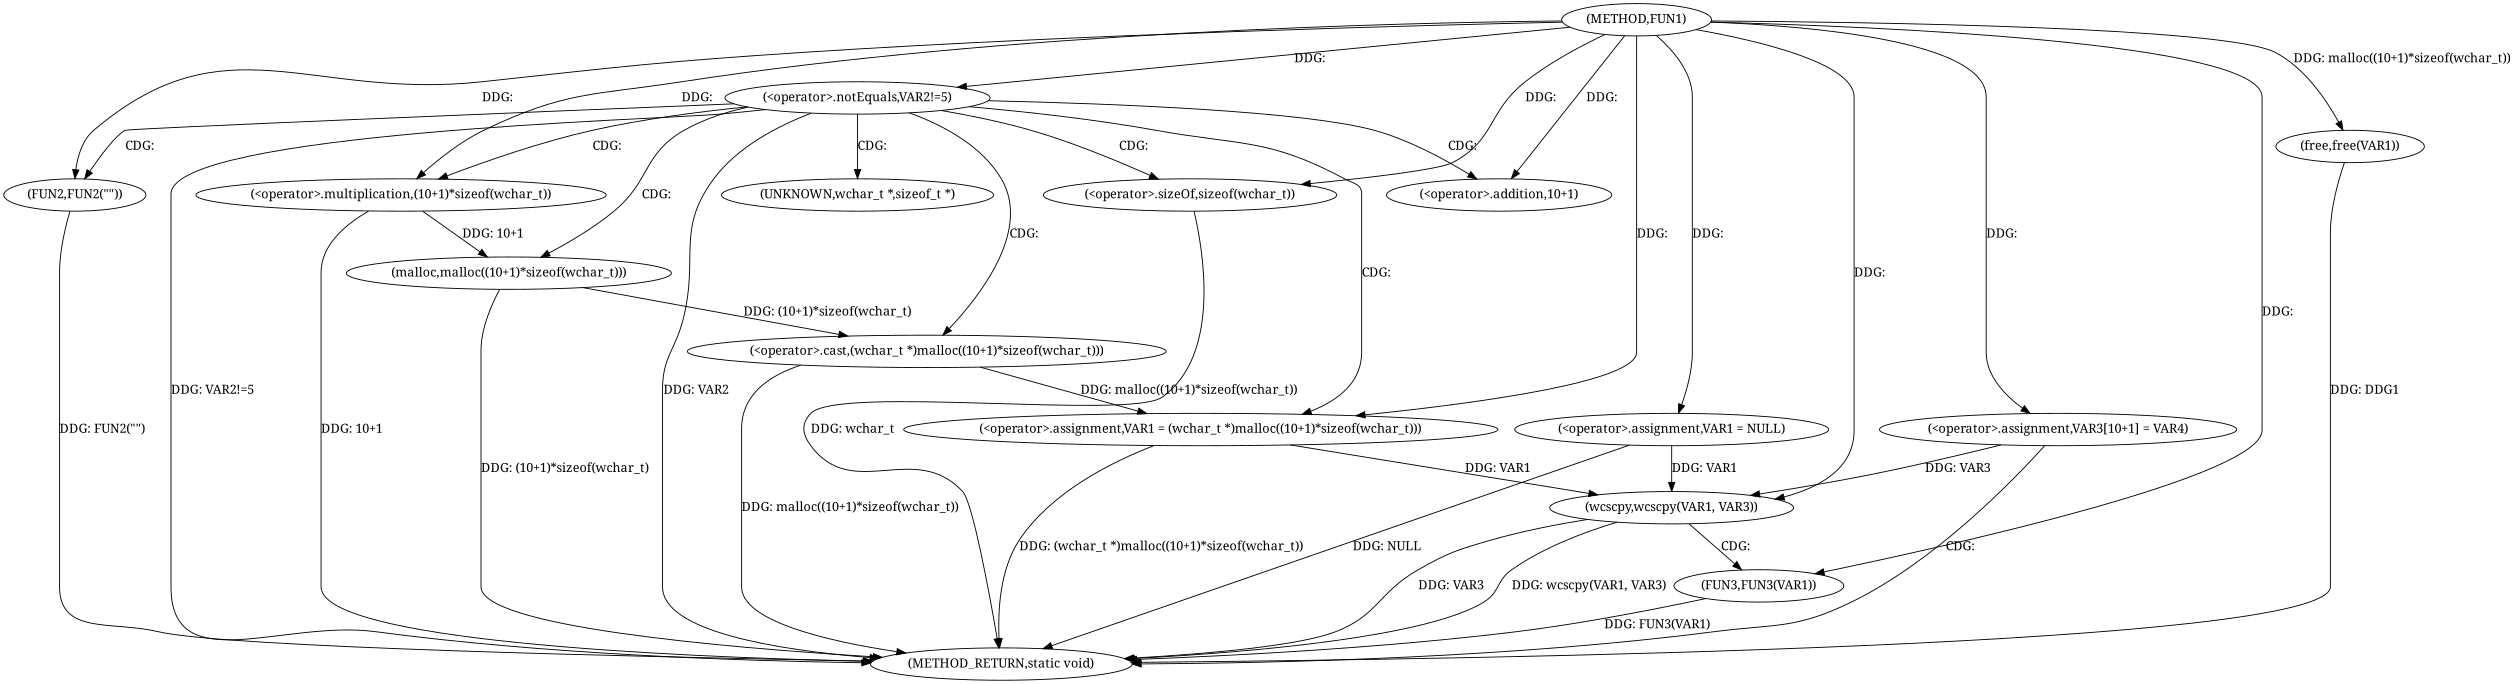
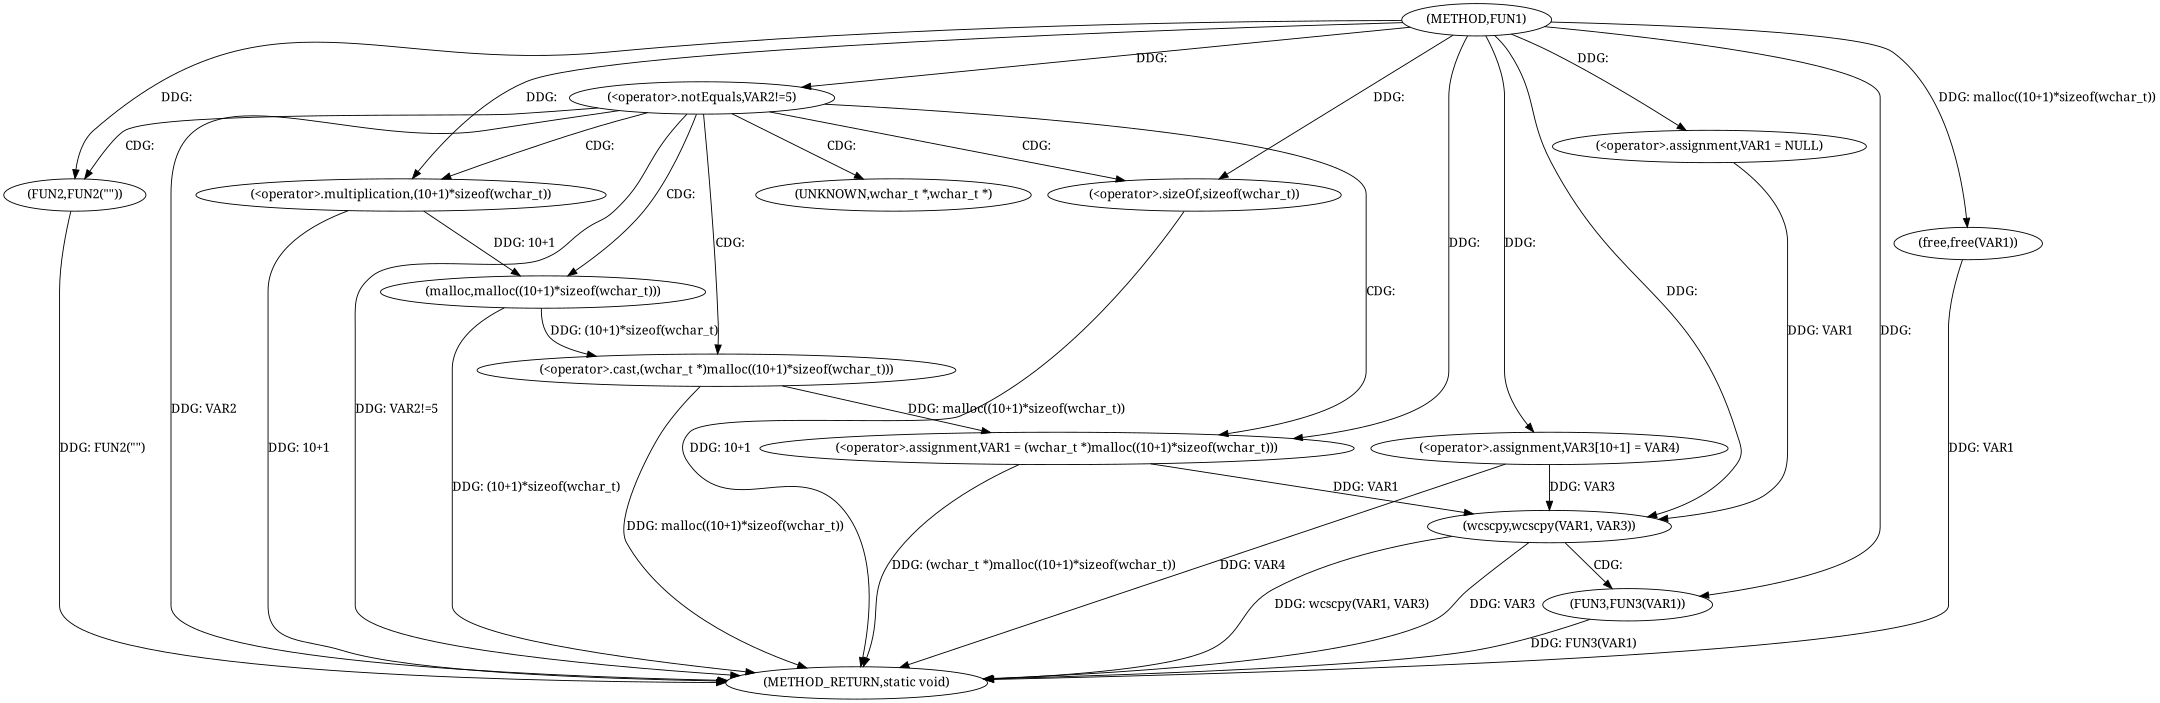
(858, 195) -> (893, 195)
(1499, 195) -> none
(2365, 390) -> (1981, 448)
(853, 430) -> (720, 448)
(1341, 545) -> none
(1962, 547) -> (1252, 566)
